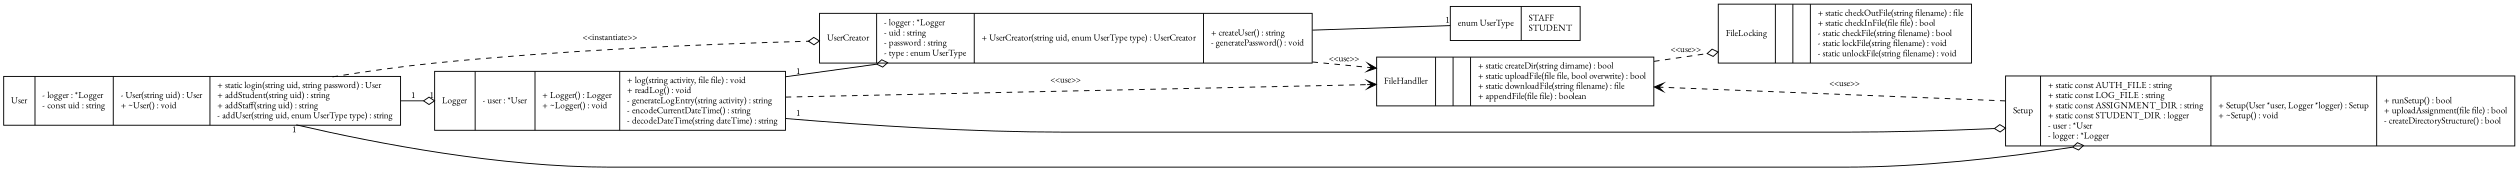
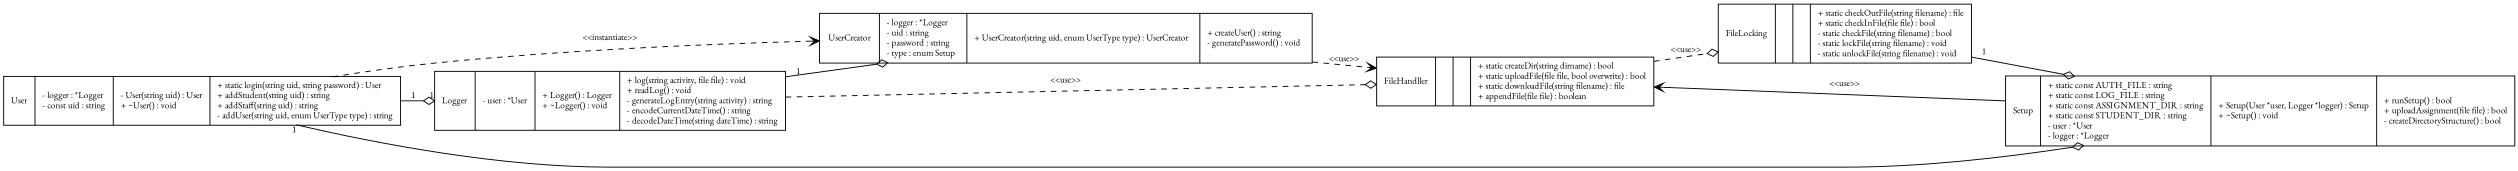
(1515, 23) -> none
(571, 52) -> (571, 52)
(925, 53) -> (921, 53)
(1076, 91) -> (1076, 91)
(1834, 94) -> (1834, 94)
(2119, 116) -> (2117, 116)
(1390, 132) -> (2017, 66)
